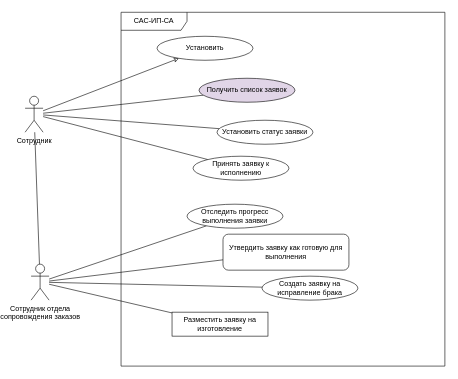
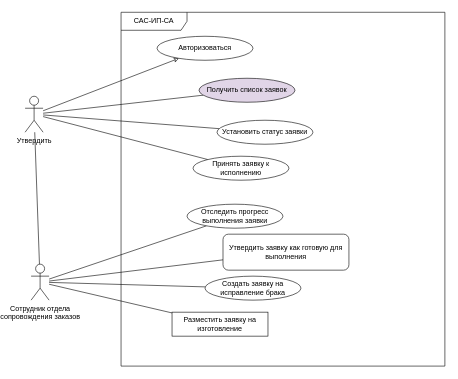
(205, 48) -> (205, 48)
(34, 141) -> (34, 141)
(310, 288) -> (253, 288)
